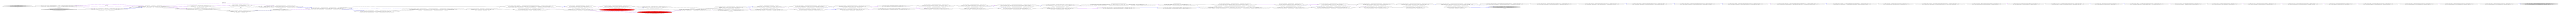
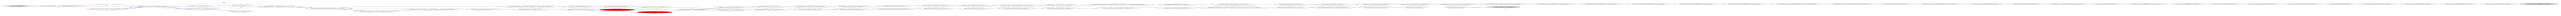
(59, 9) -> none
(281, 10) -> none
